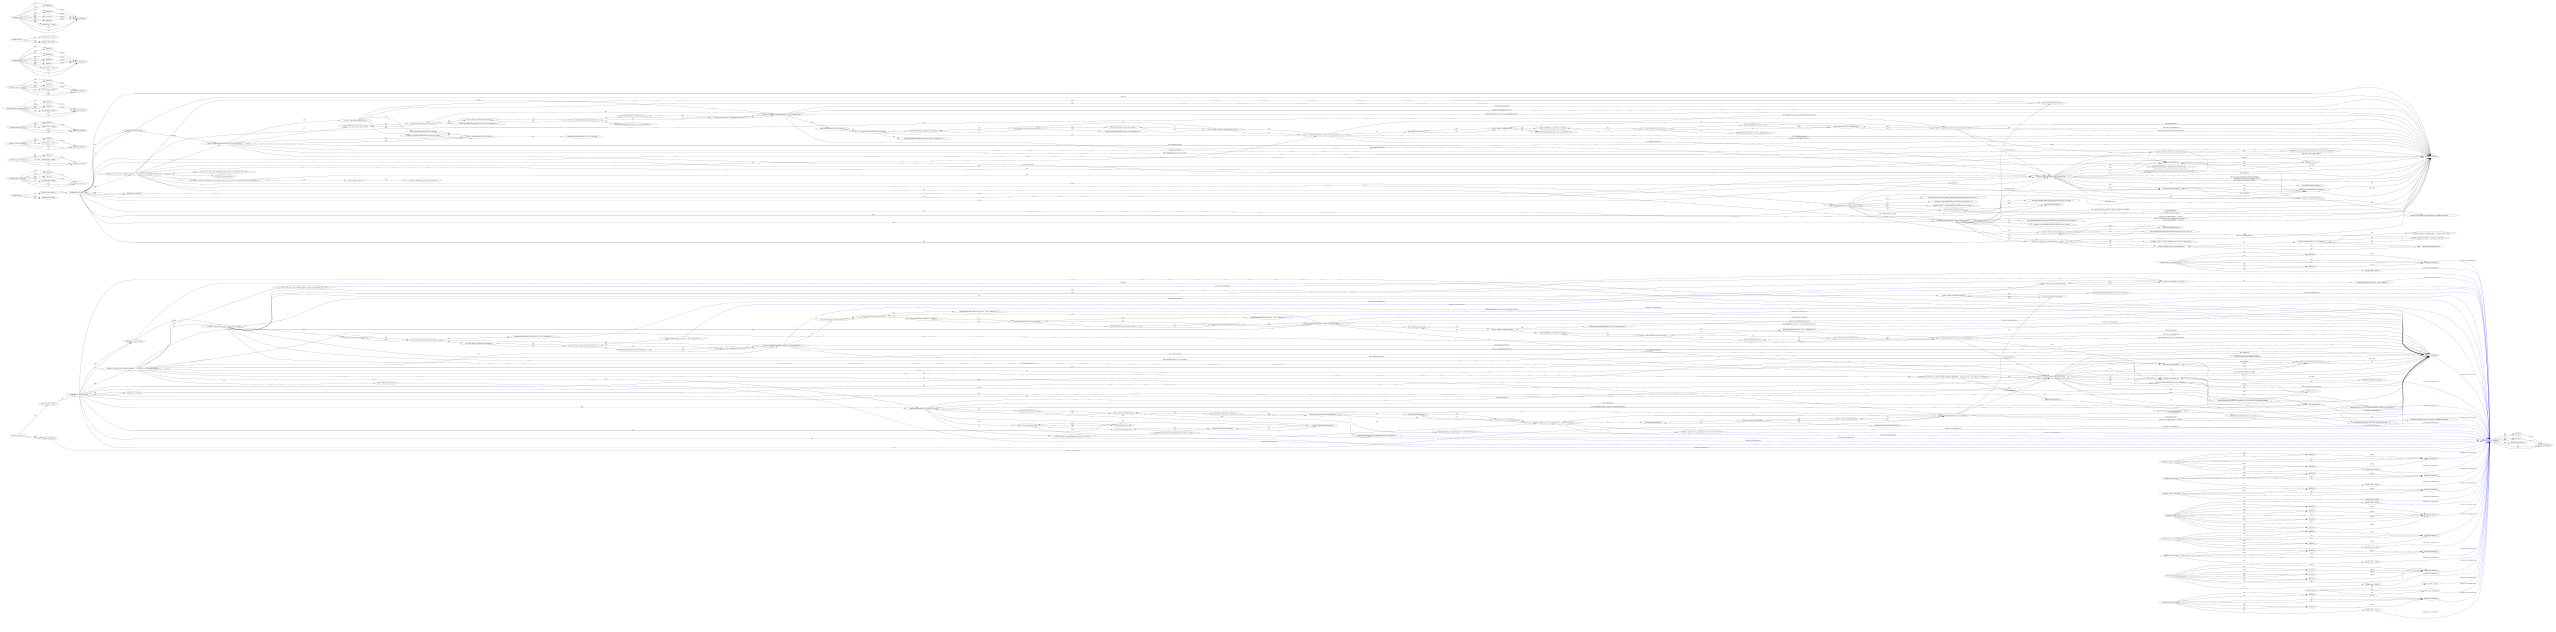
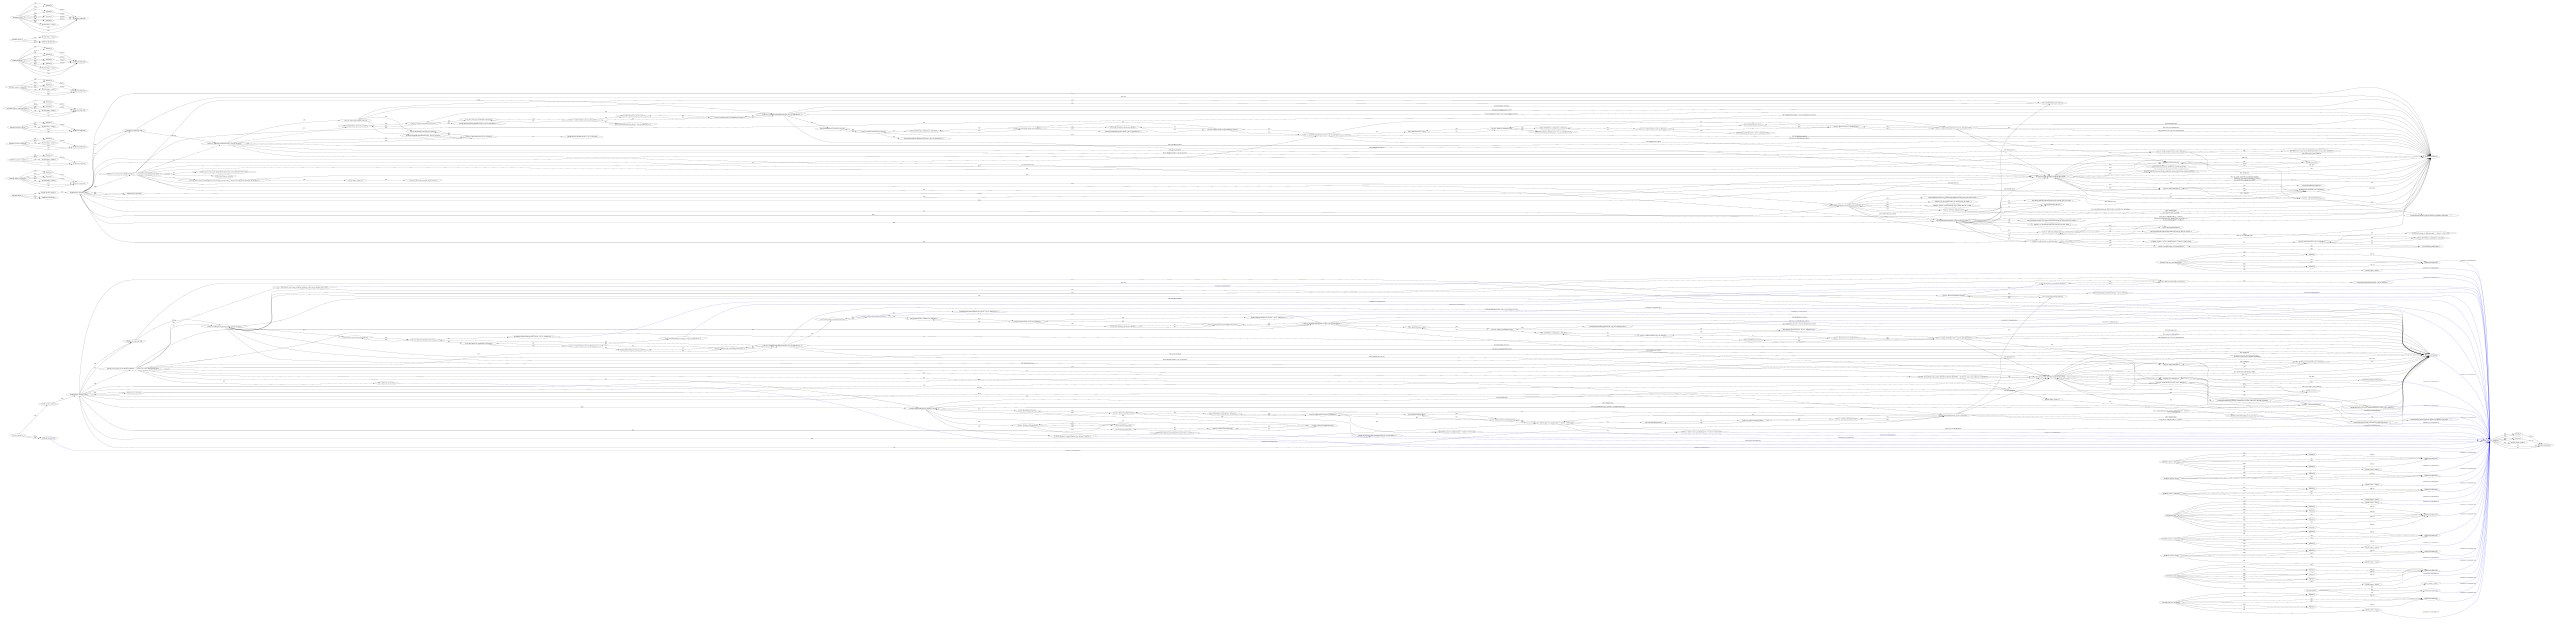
(1888, 426) -> none
